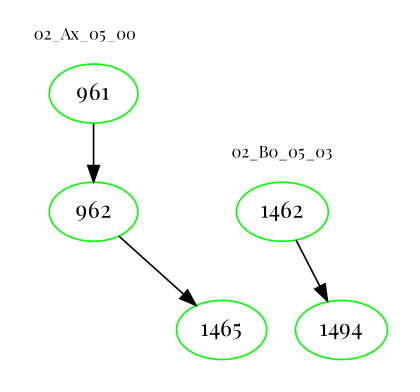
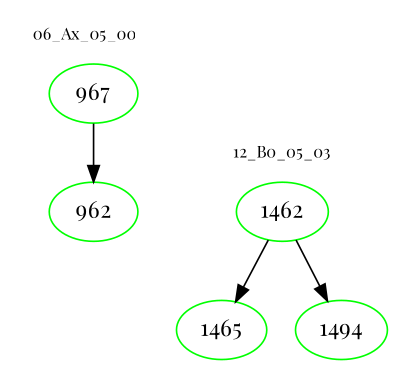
(85, 35) -> (85, 35)
(94, 94) -> (94, 94)
(282, 153) -> (282, 153)
(151, 265) -> (256, 264)
